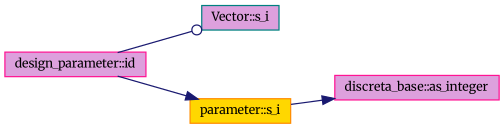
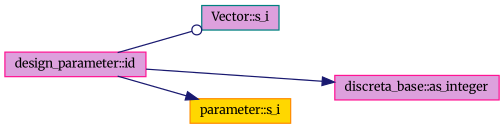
(307, 102) -> (234, 75)
